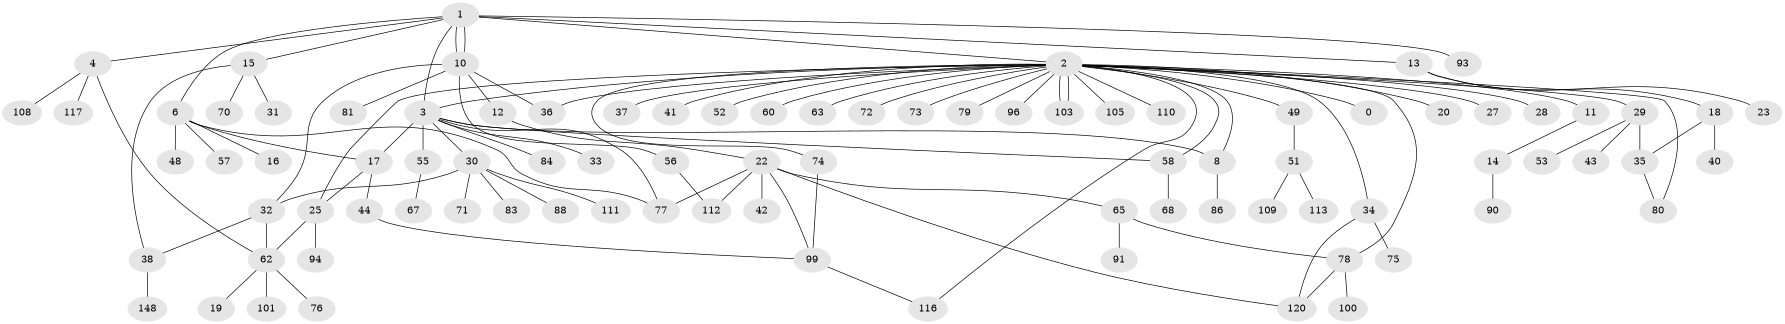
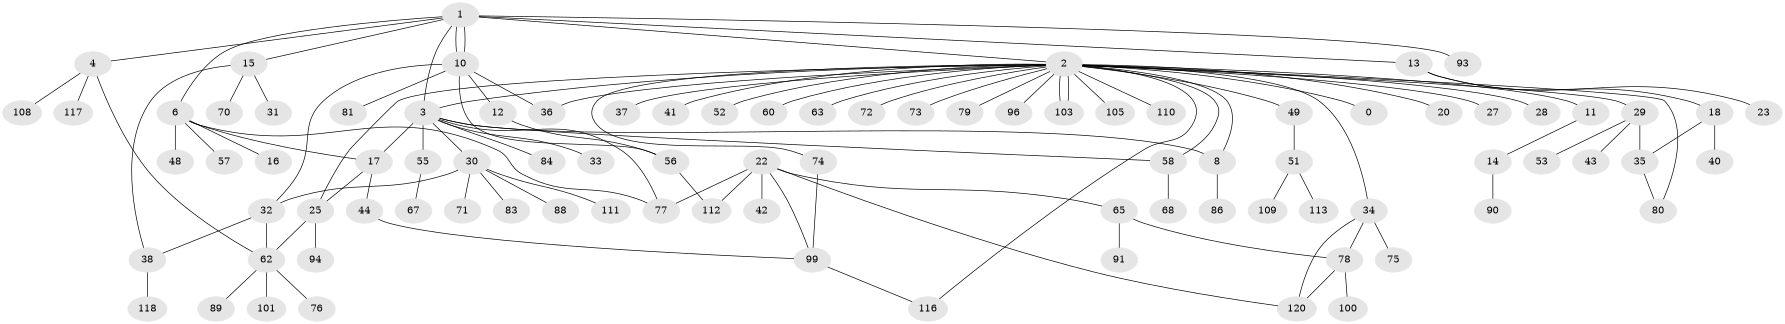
(1397, 106) -> (1357, 236)
(622, 142) -> (584, 138)
(147, 309) -> (147, 309)
(216, 309) -> (216, 309)
